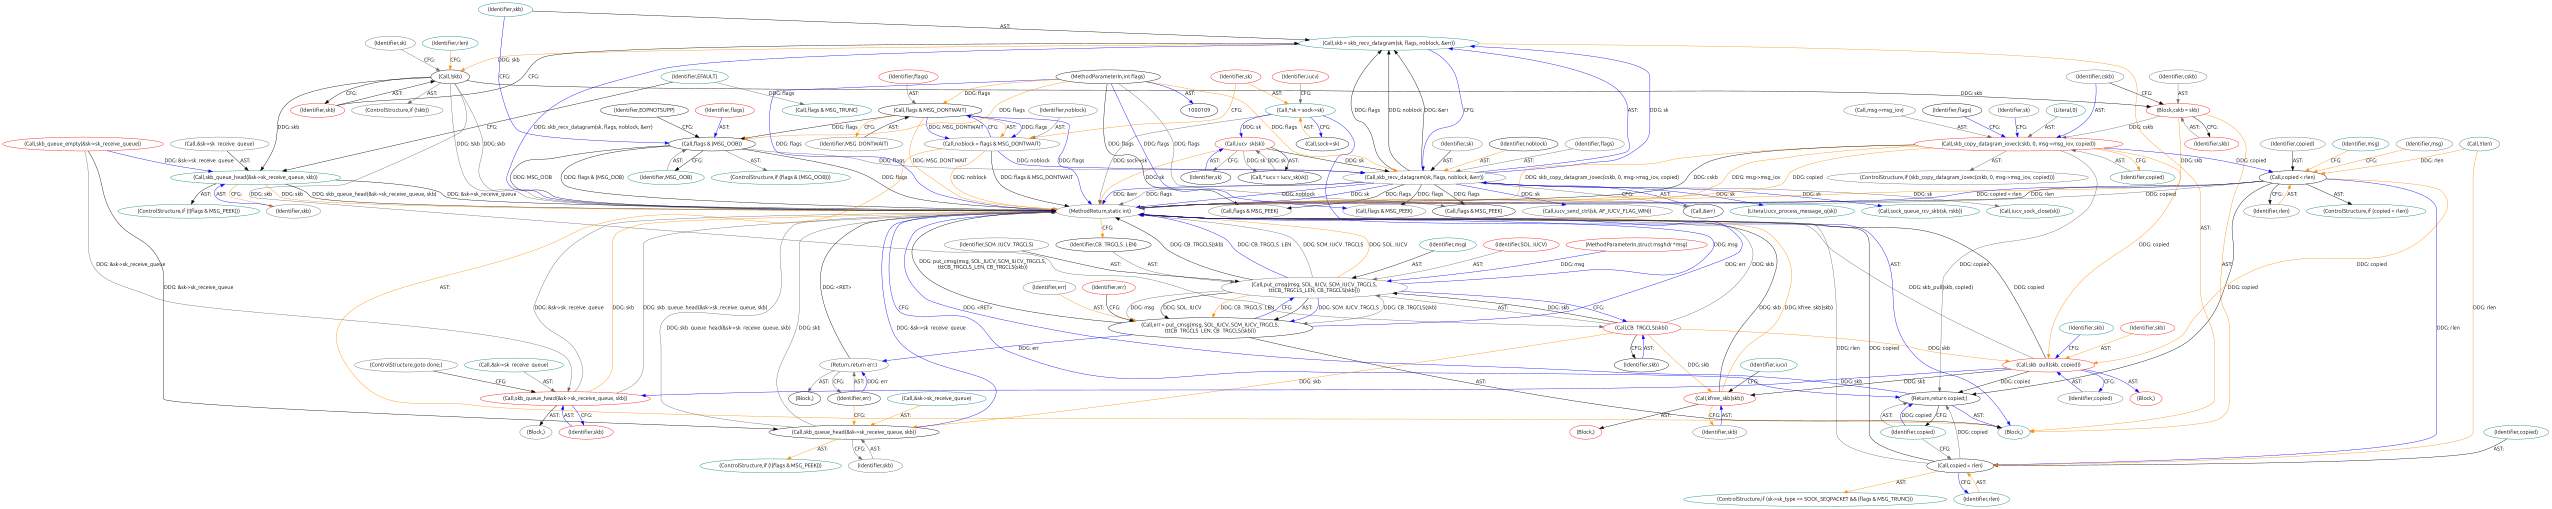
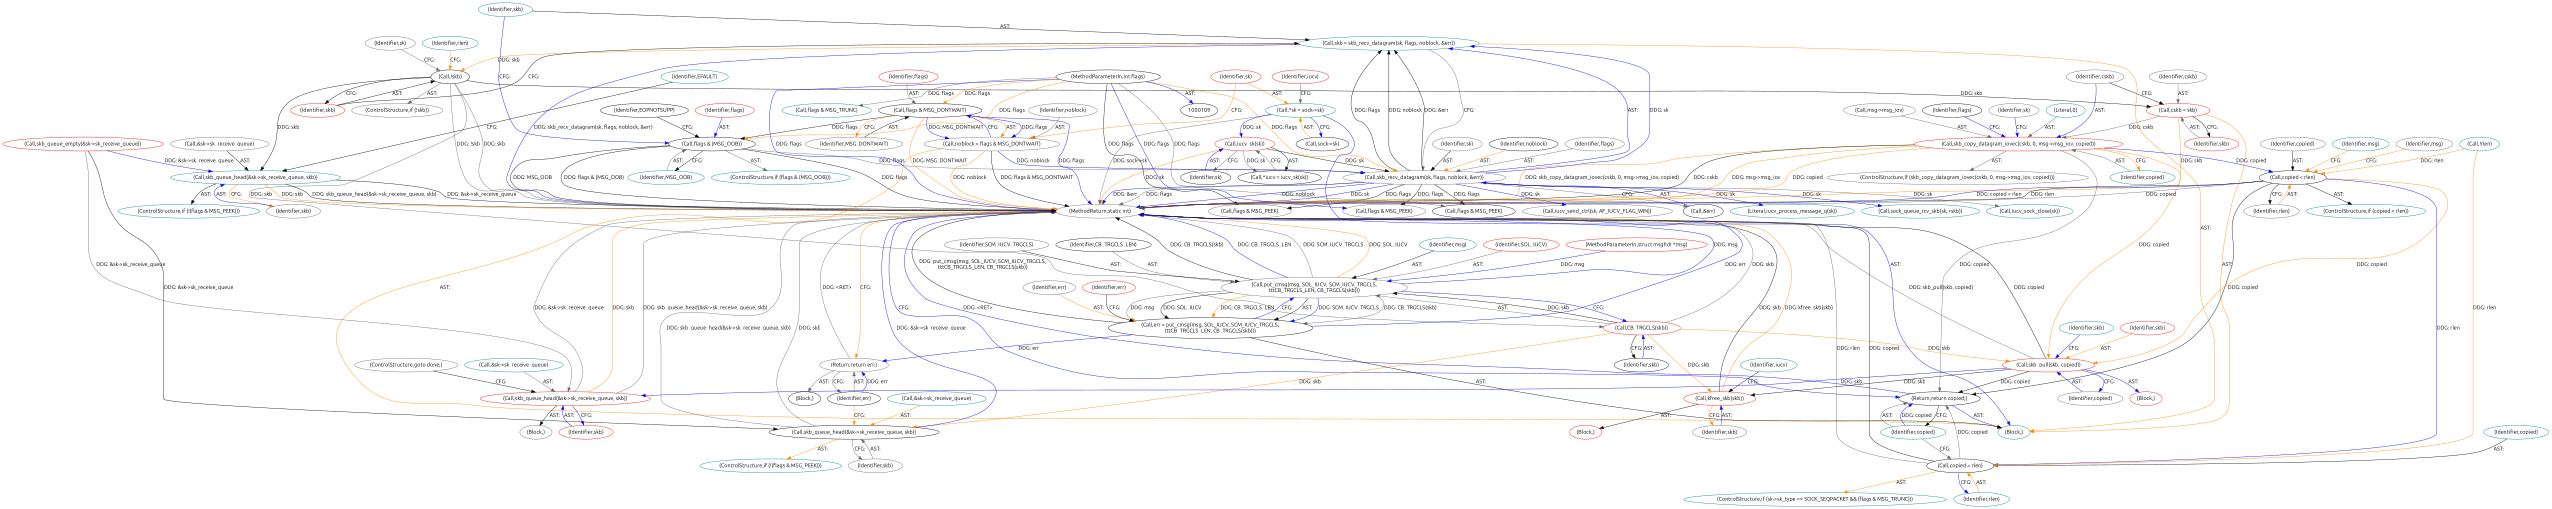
(758, 93) -> (943, 87)
(2178, 110) -> (2178, 110)
(1463, 112) -> (1463, 112)
(1277, 161) -> (1277, 161)
(861, 225) -> (861, 225)
(1102, 226) -> (866, 228)
